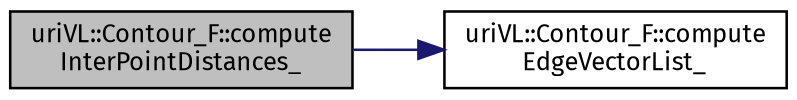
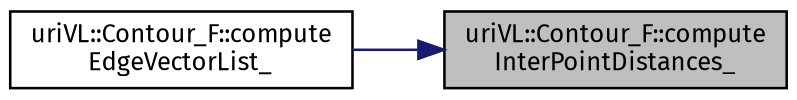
(386, 50) -> (386, 50)
